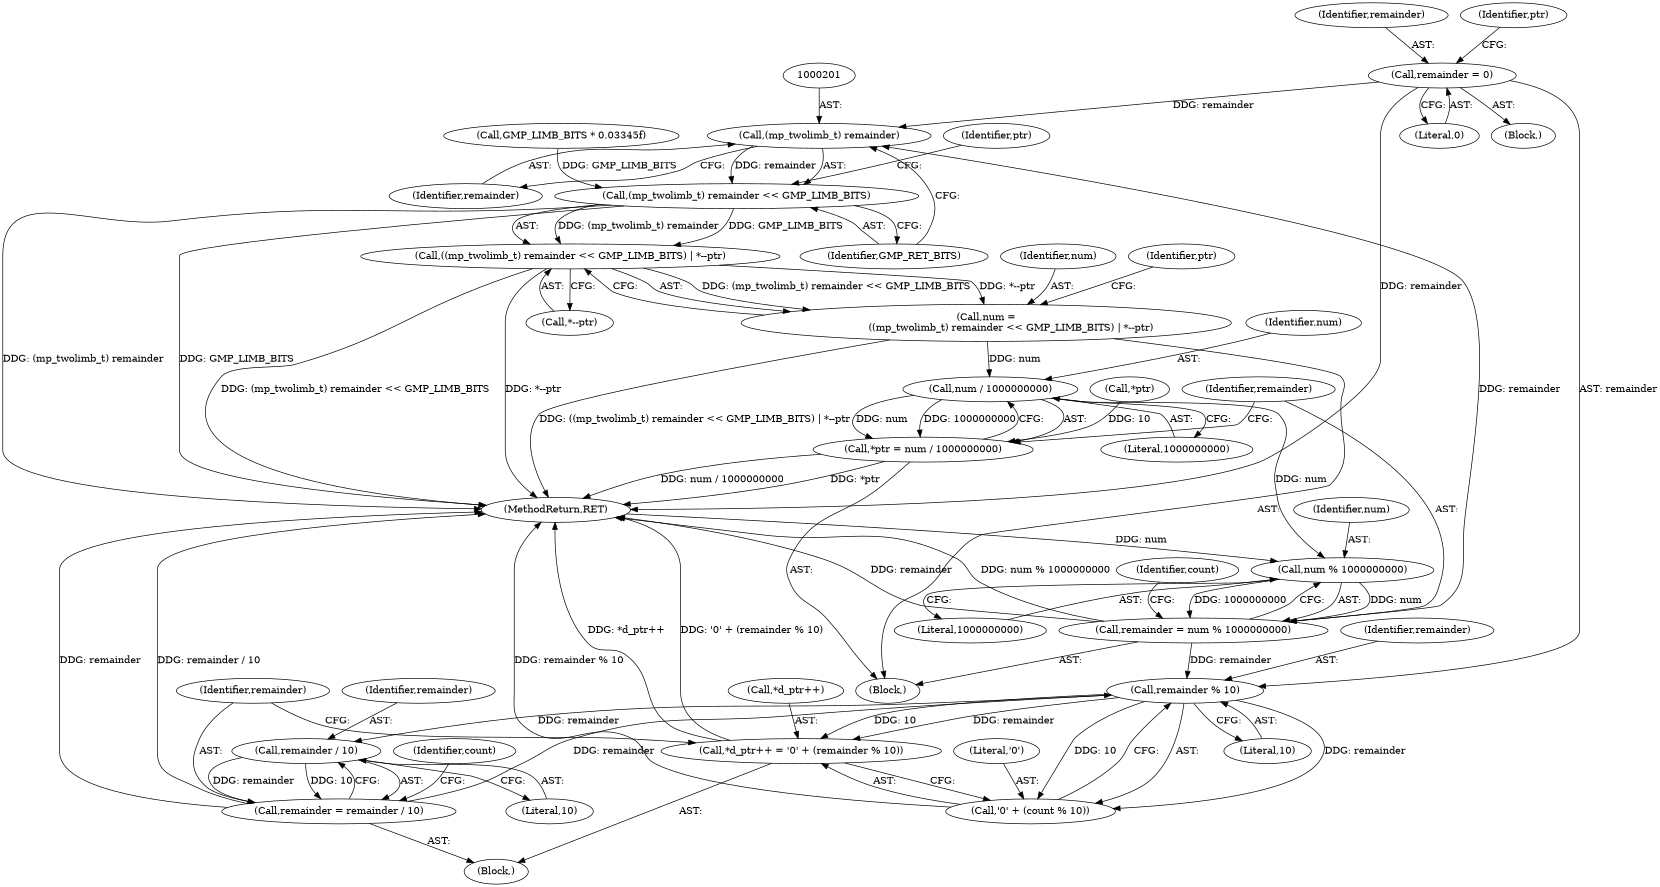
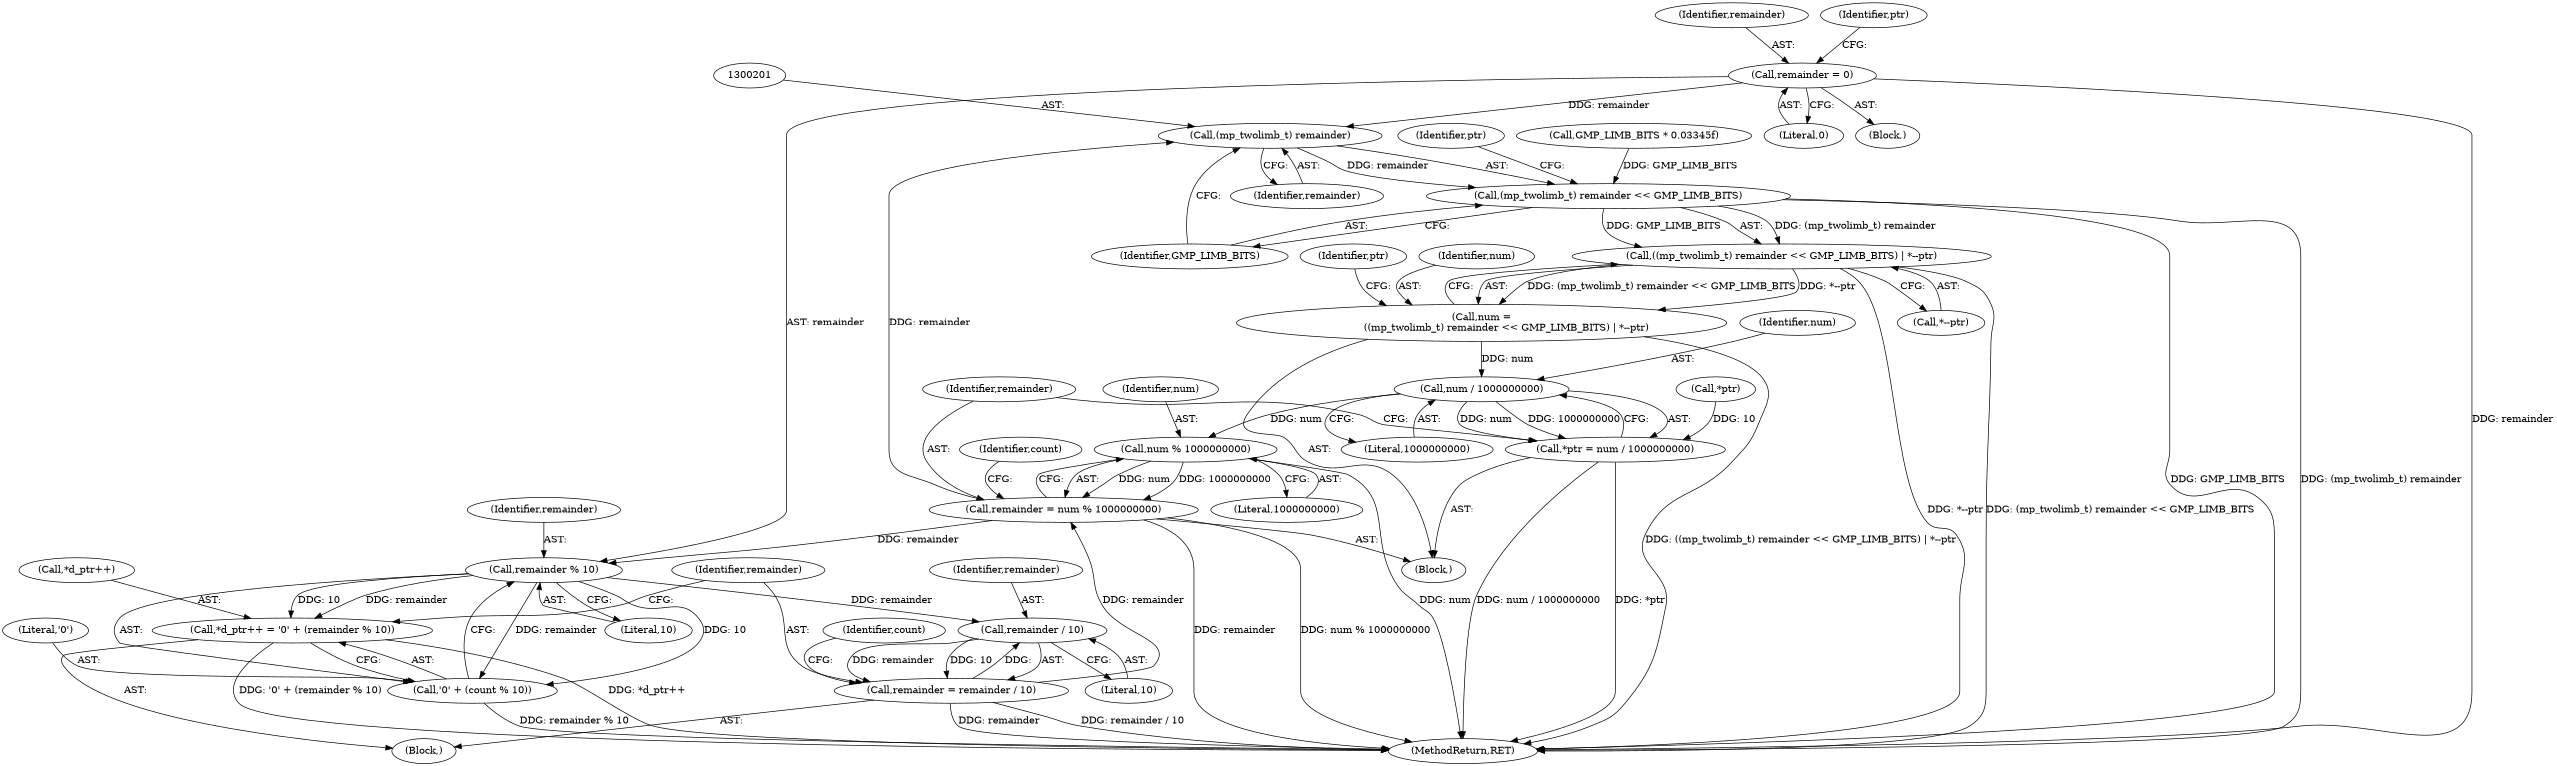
(819, 76) -> (750, 76)
(894, 256) -> (1190, 256)
(949, 532) -> (1383, 548)
(749, 718) -> (1152, 643)
(369, 781) -> (1020, 661)
